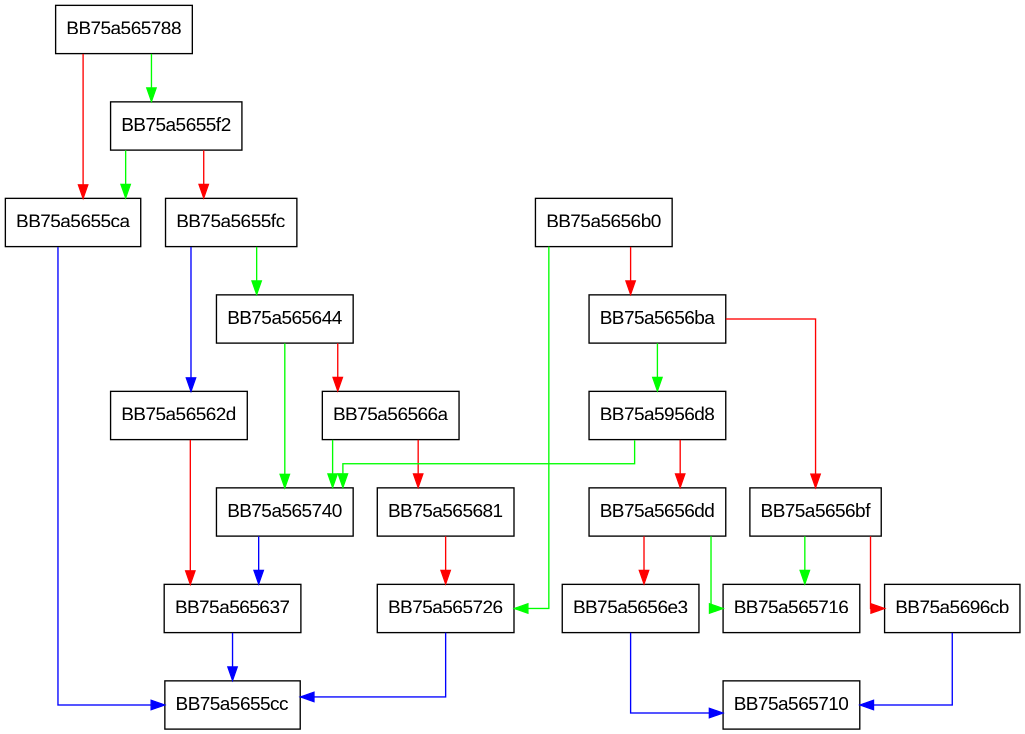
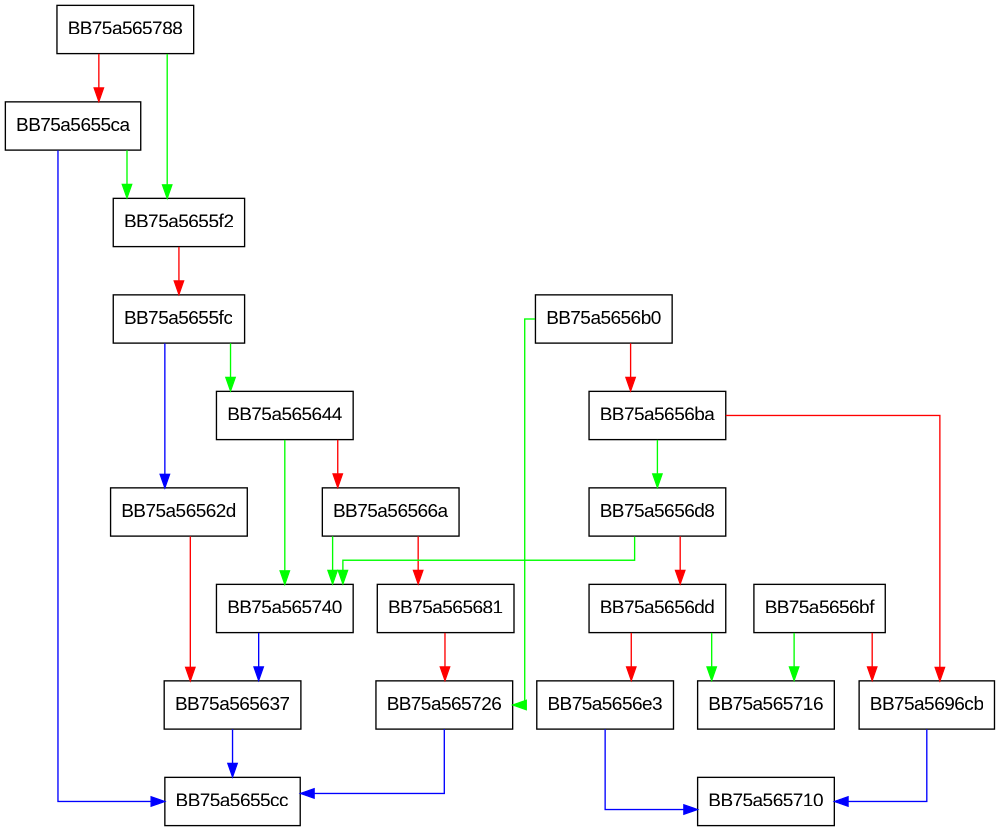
(126, 167) -> (127, 167)
(816, 352) -> (940, 434)
(657, 415) -> (657, 512)
